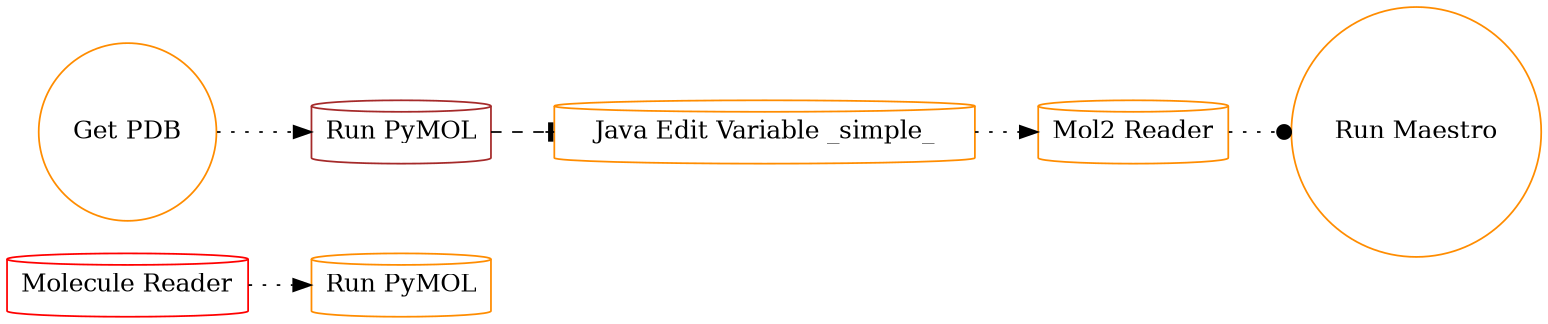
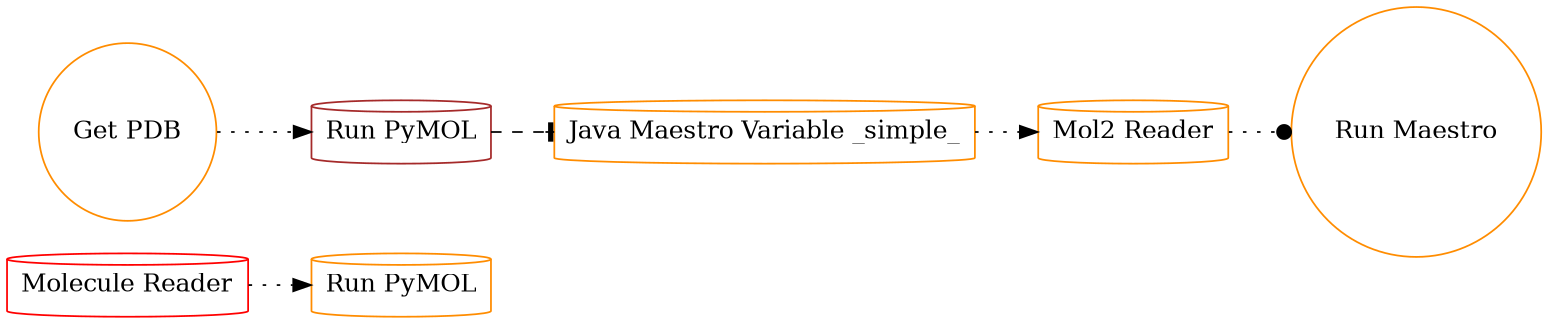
(765, 132) -> (765, 132)
